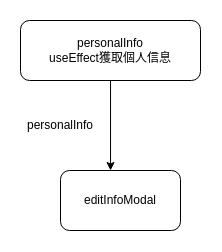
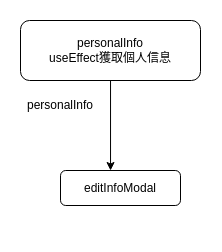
(61, 126) -> (61, 106)
(121, 201) -> (121, 188)
